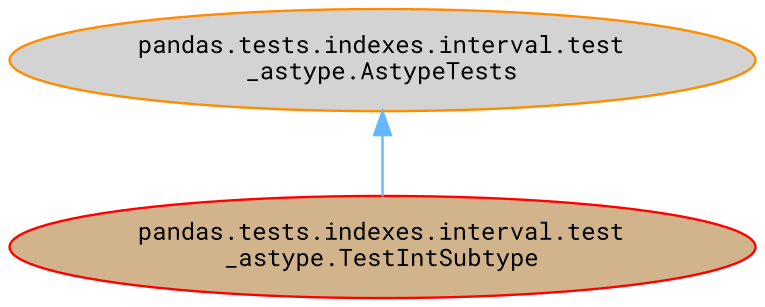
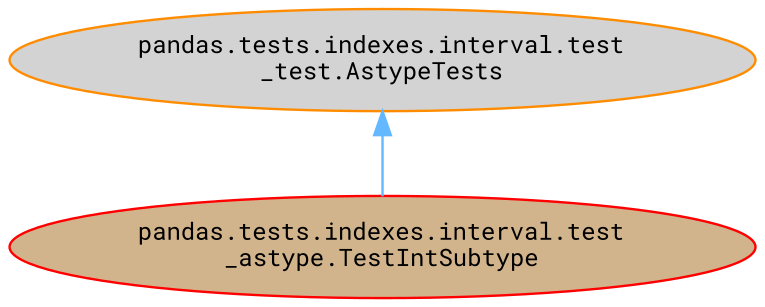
(383, 60) -> (383, 60)
